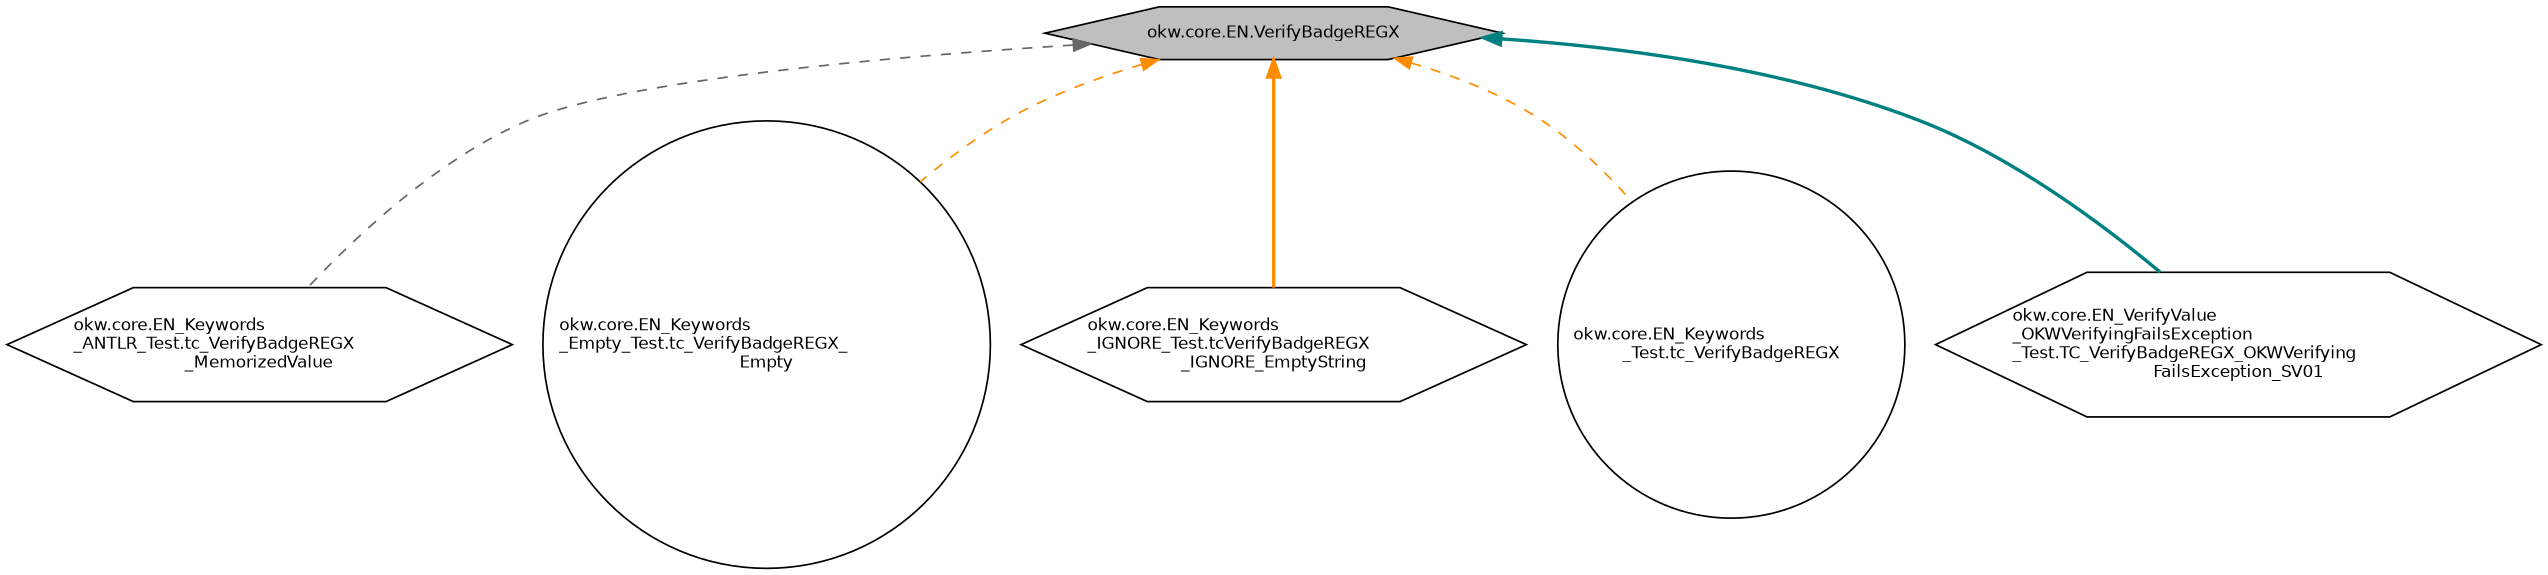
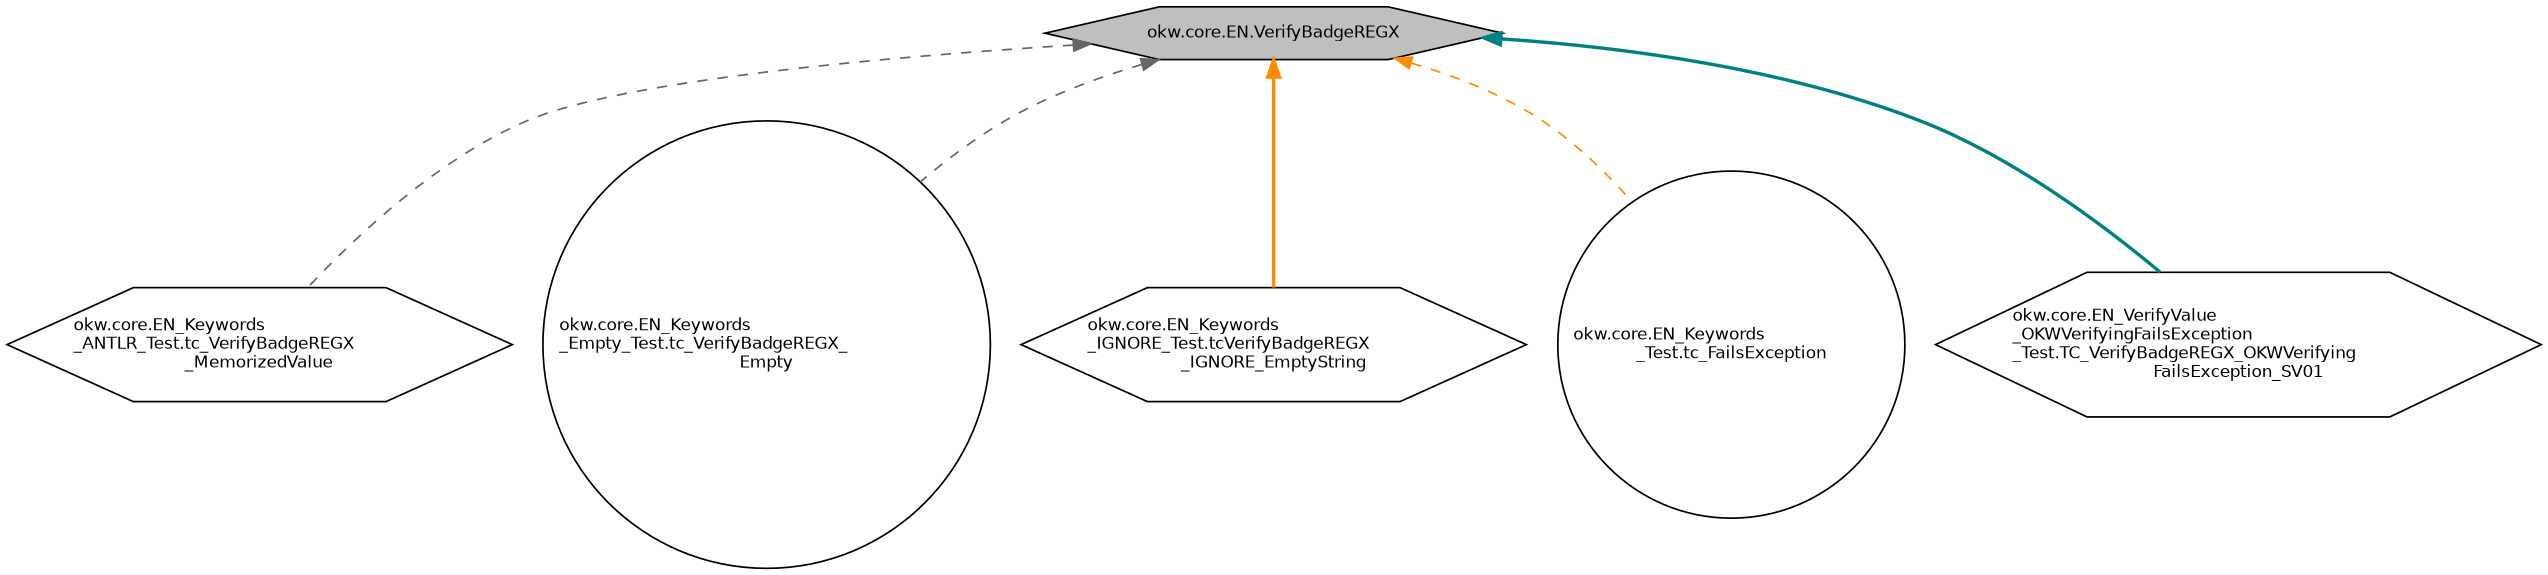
(1024, 110) -> (1024, 110)
(1731, 345) -> (1731, 345)
